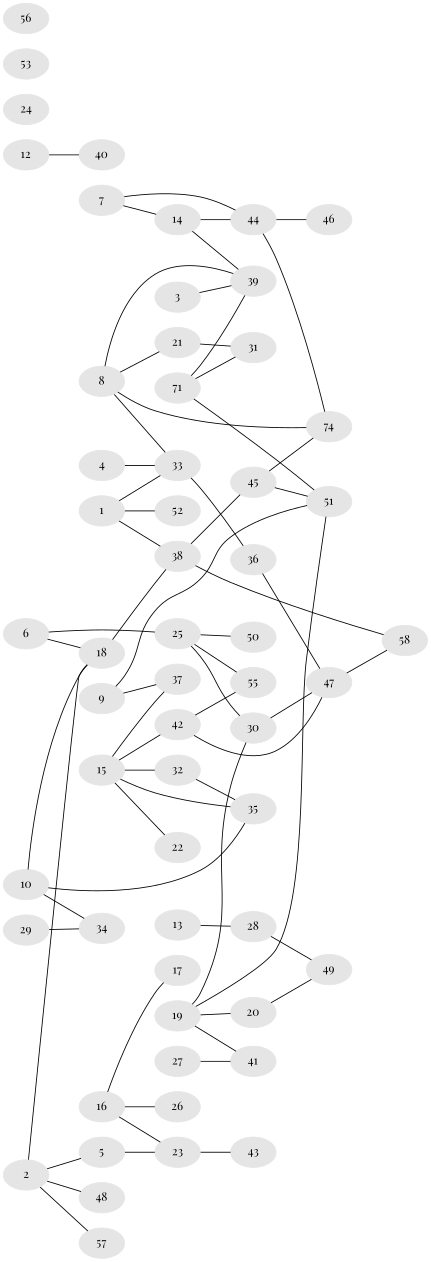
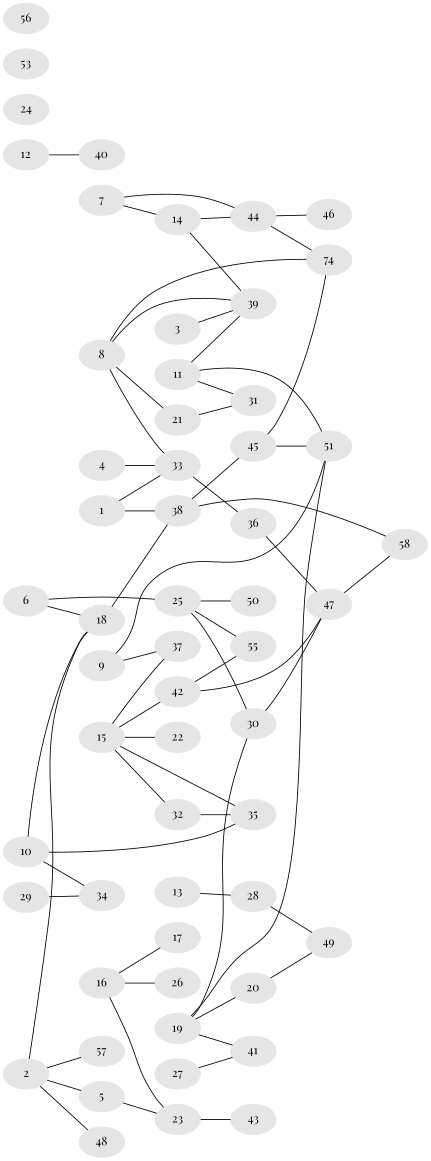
(178, 388) -> (178, 375)
(178, 511) -> none
